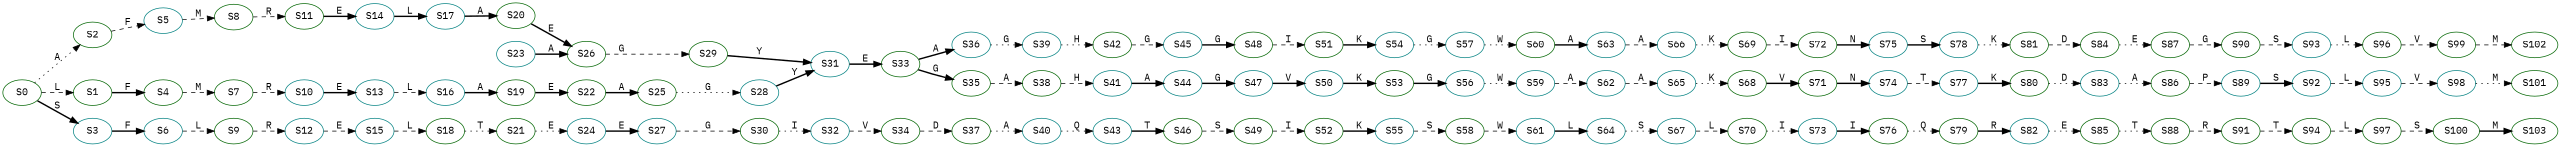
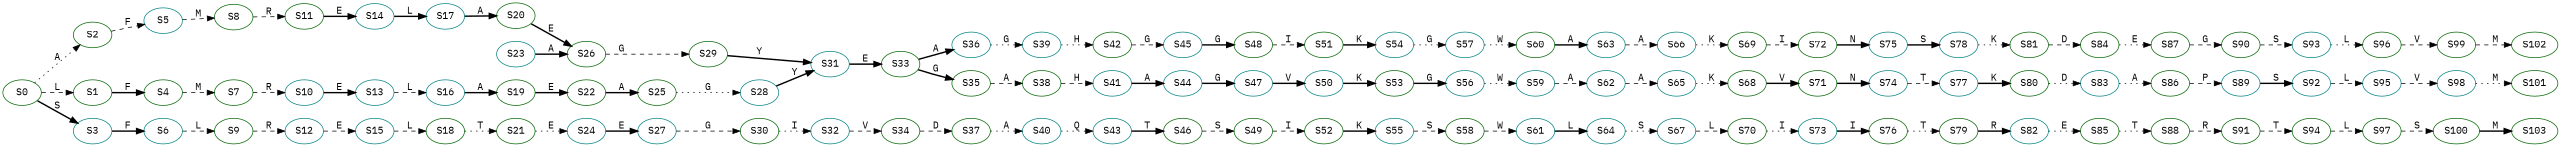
(1923, 126) -> (1923, 126)
